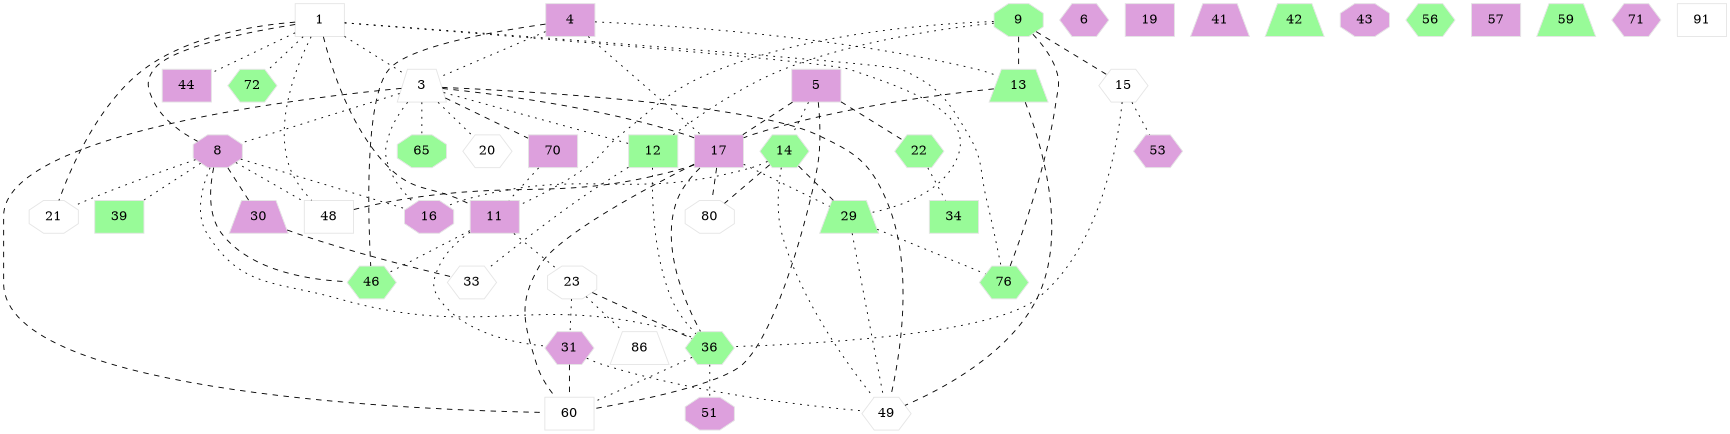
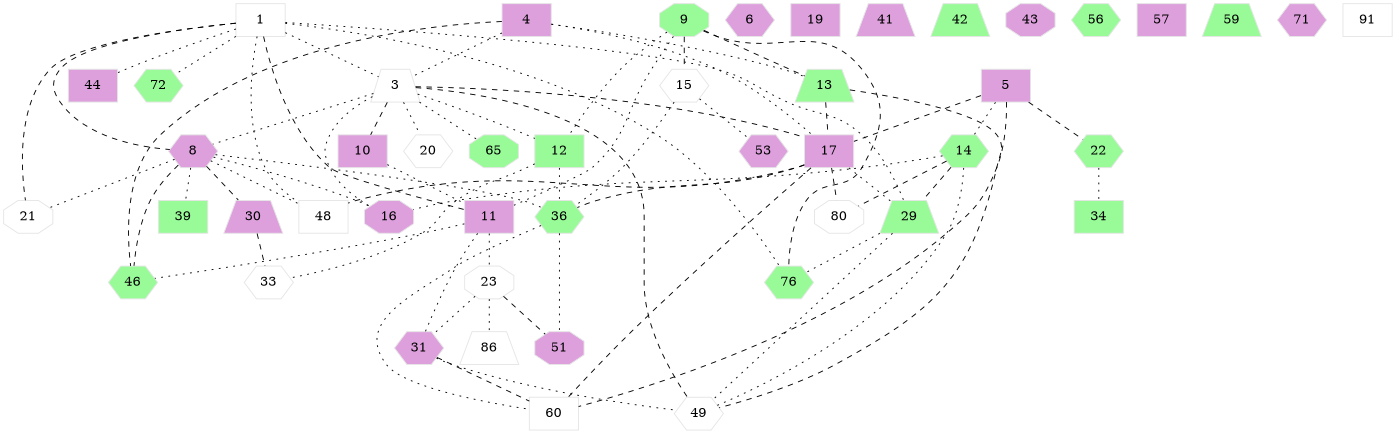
(218, 151) -> (193, 151)
(553, 151) -> (363, 151)
(642, 316) -> (524, 315)
(21, 318) -> none
